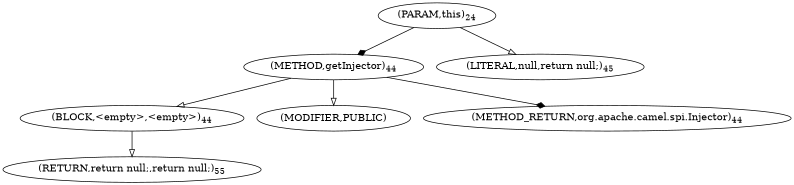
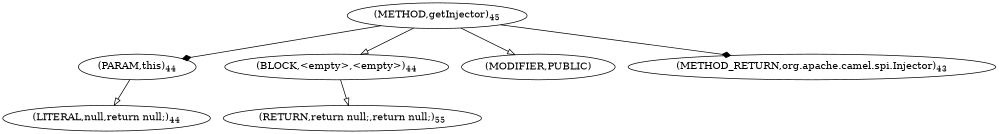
(471, 15) -> (171, 66)
(390, 39) -> (286, 41)
(391, 66) -> (495, 15)
(609, 66) -> (175, 117)
(737, 117) -> (942, 66)
